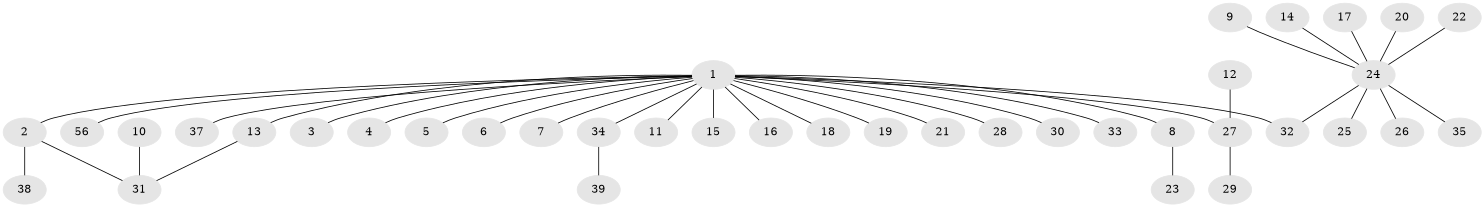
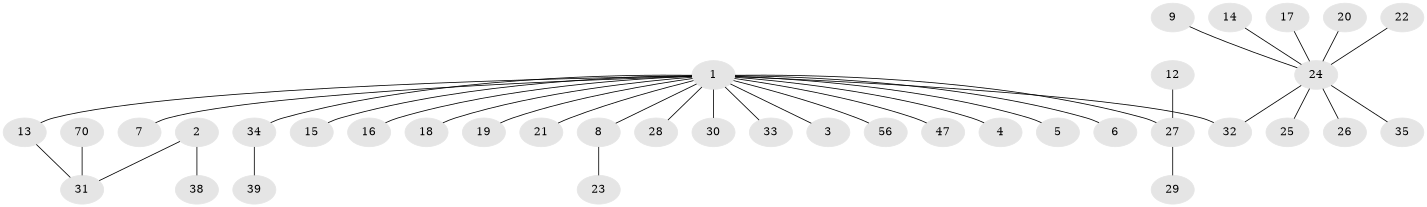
(218, 96) -> none
(140, 132) -> (82, 132)
(197, 132) -> (943, 132)
(656, 132) -> none
